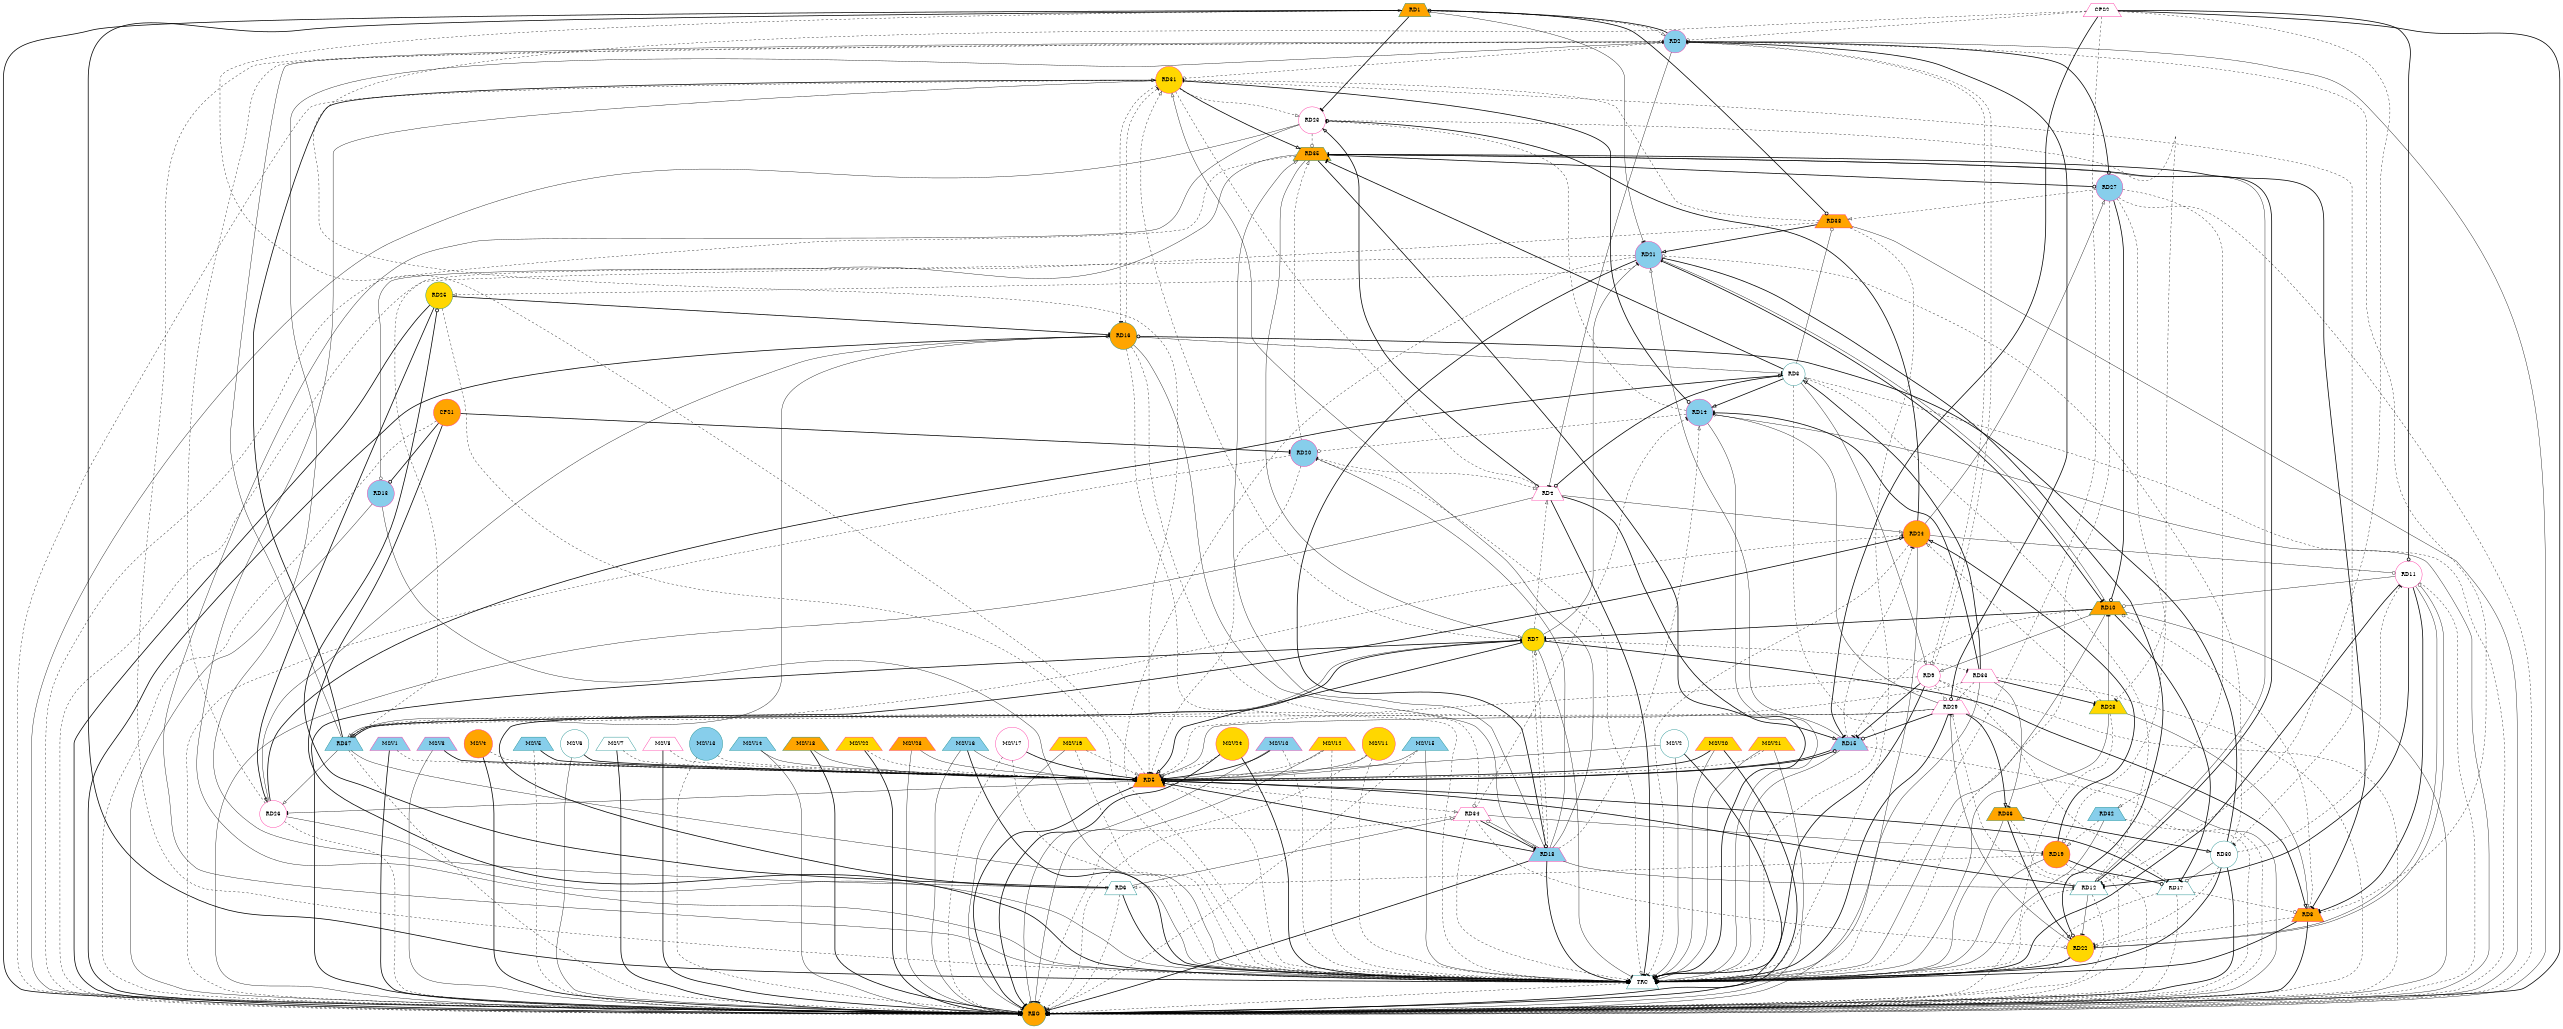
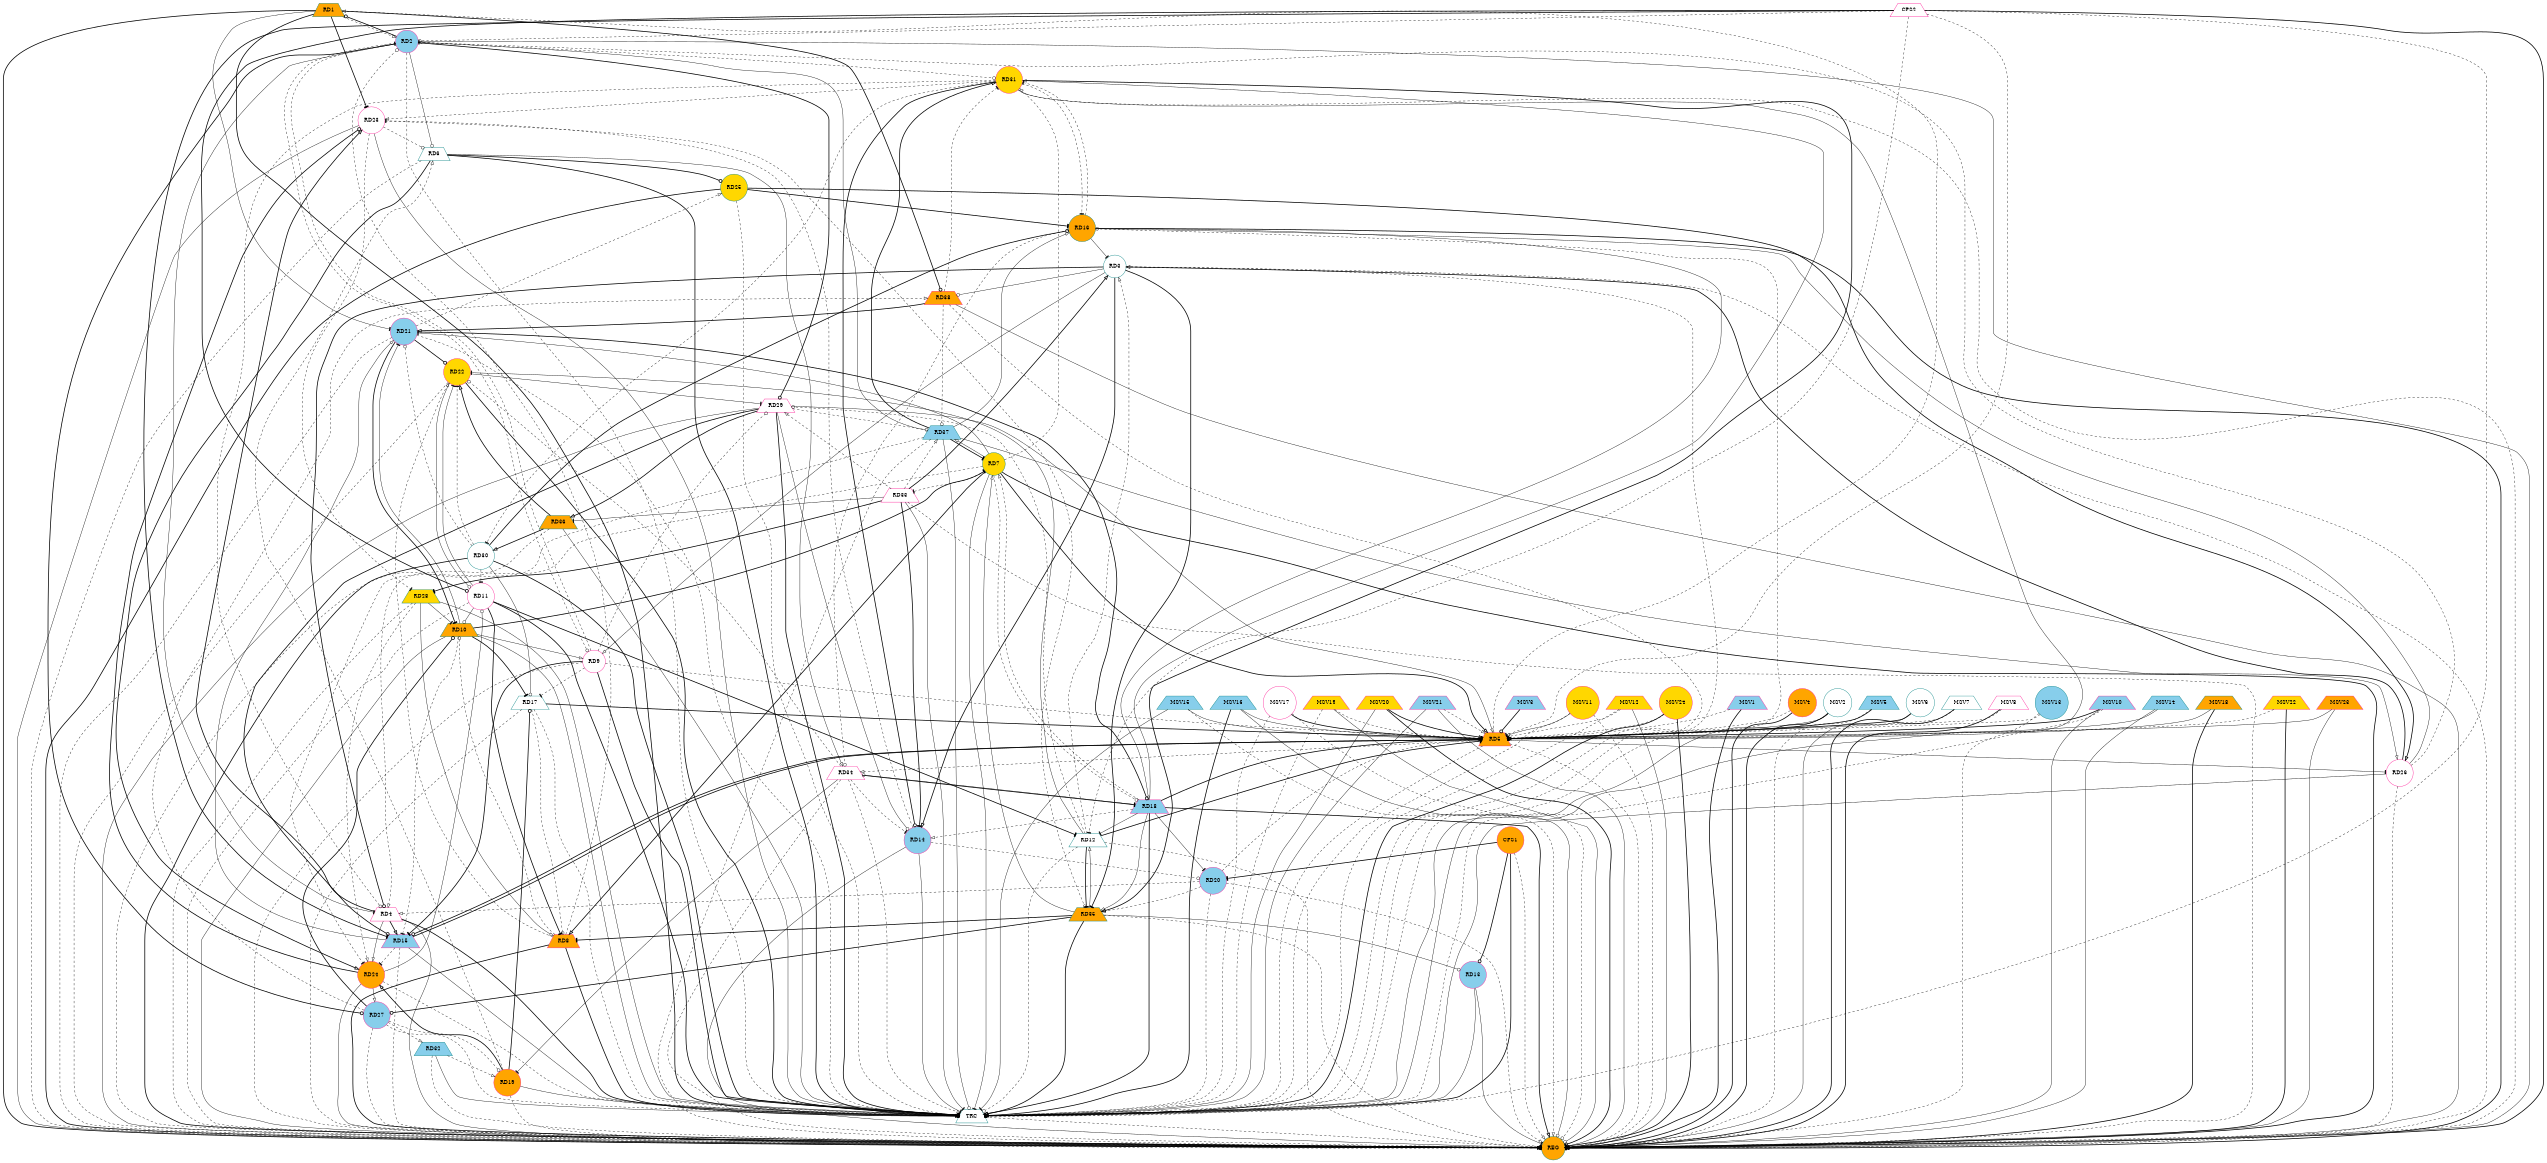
none -> (402, 137)
(1772, 744) -> (1433, 703)
(995, 854) -> (1638, 933)
(603, 1001) -> none
